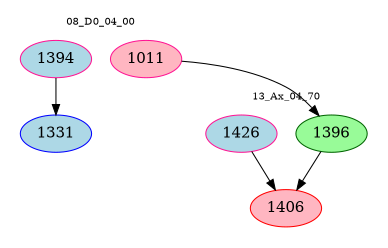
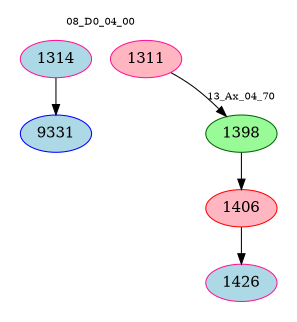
(56, 59) -> (56, 59)
(146, 59) -> (146, 59)
(56, 134) -> (56, 134)
(332, 134) -> (241, 134)
(261, 166) -> (241, 240)
